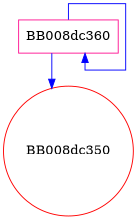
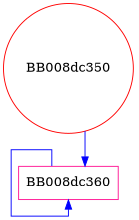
(52, 66) -> (85, 144)
